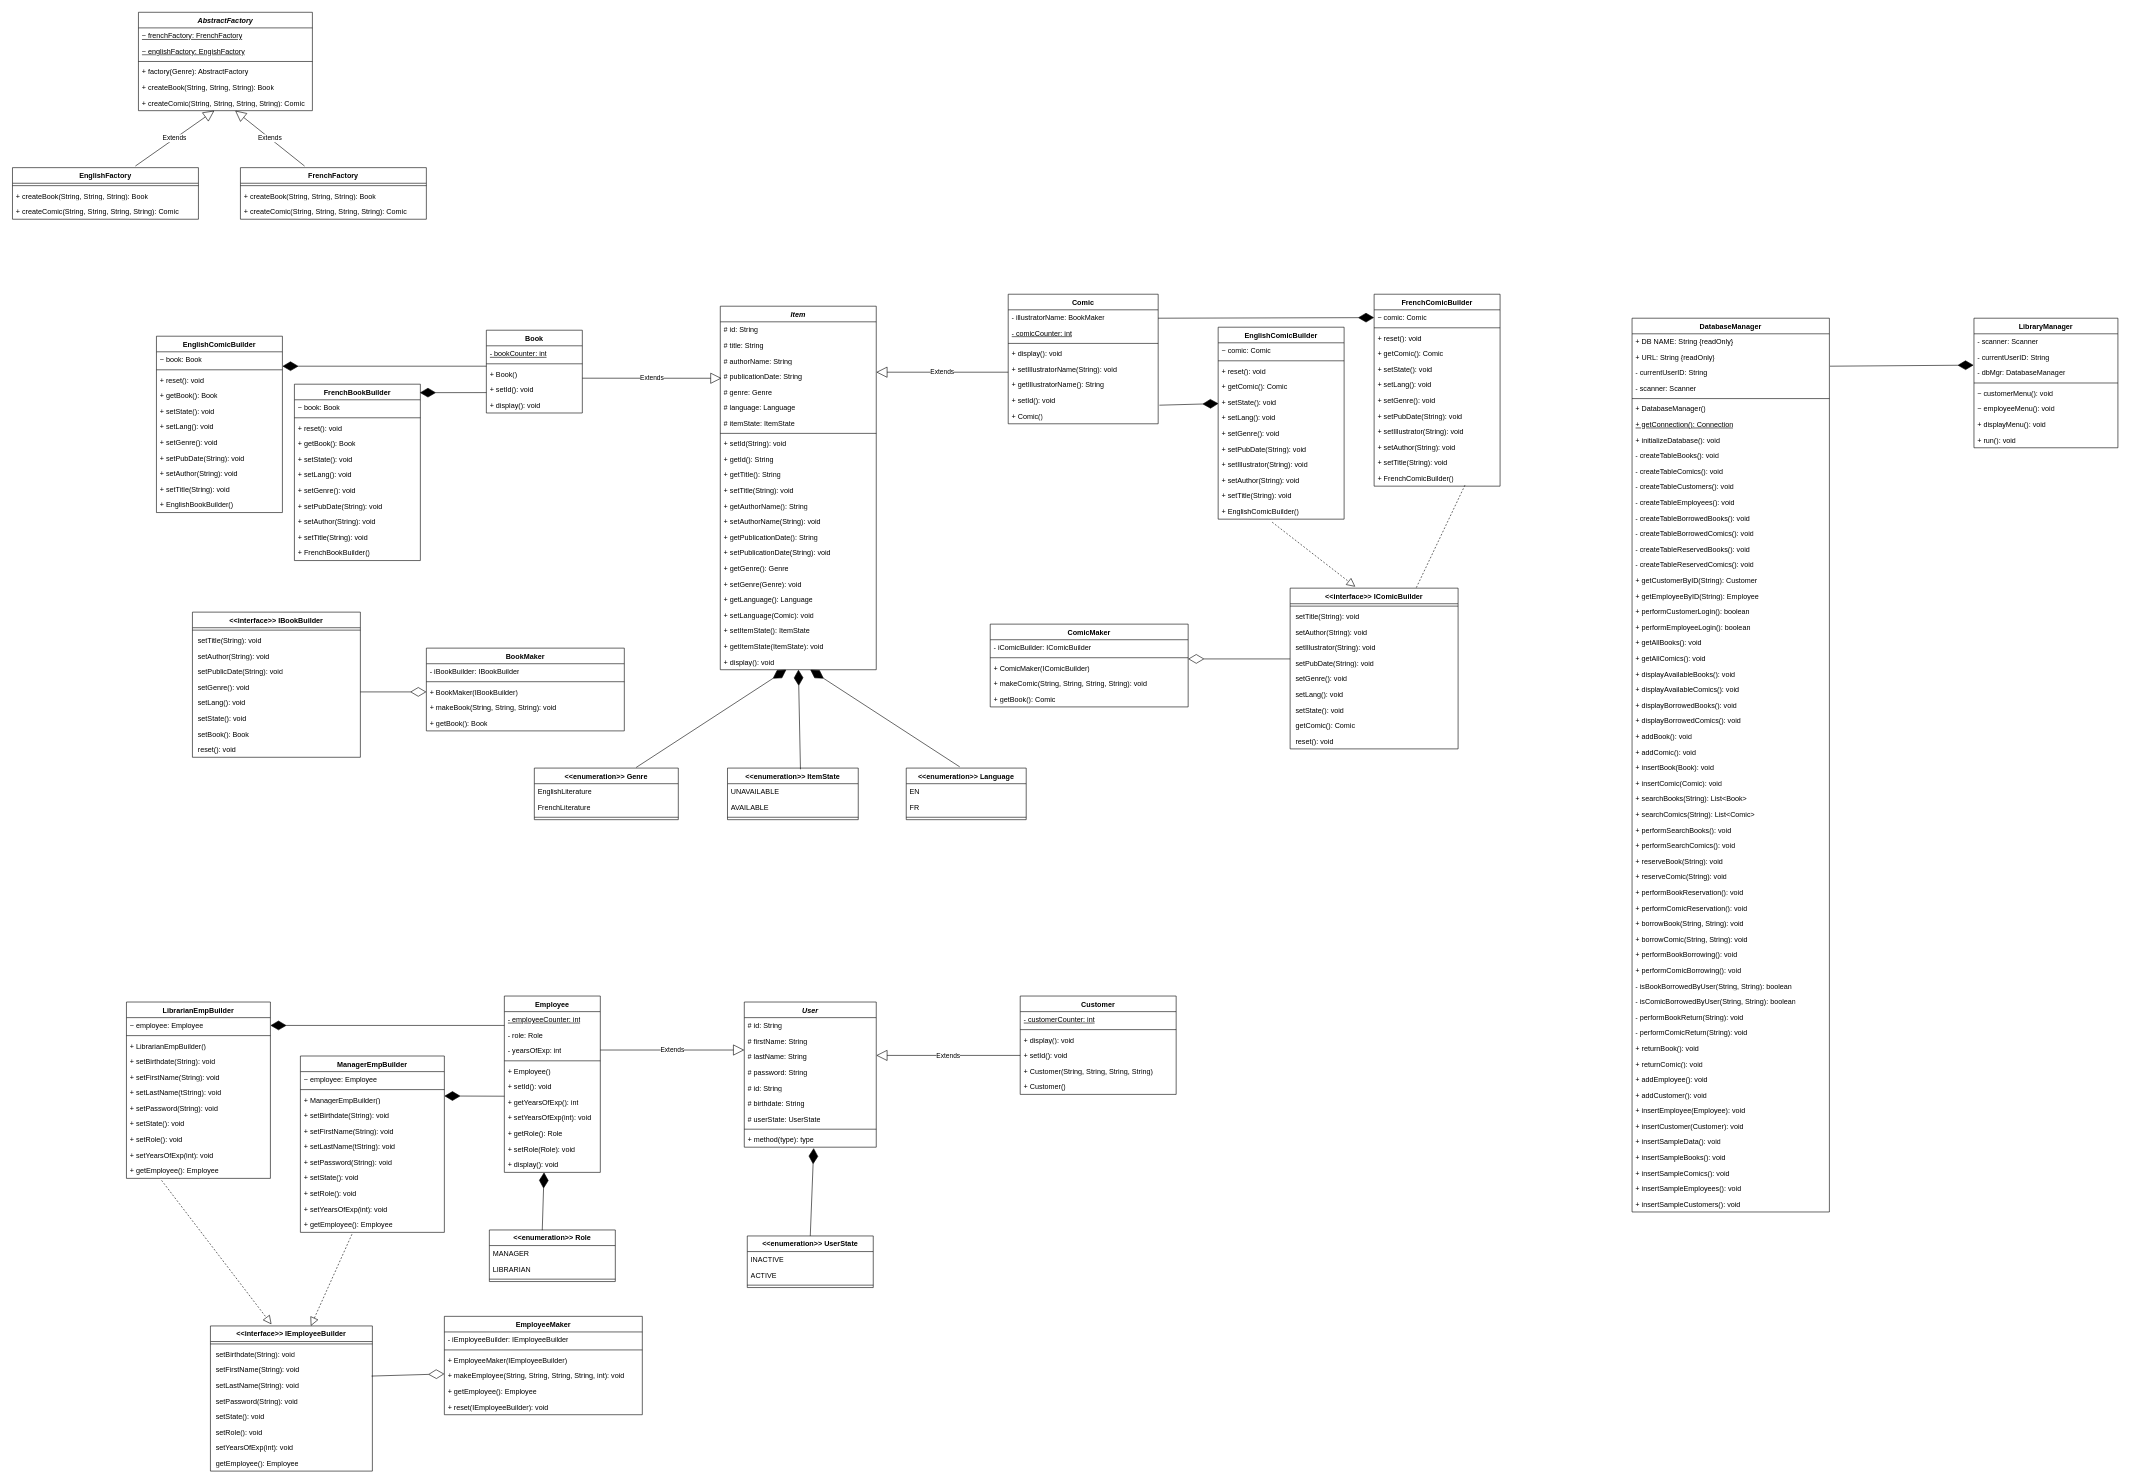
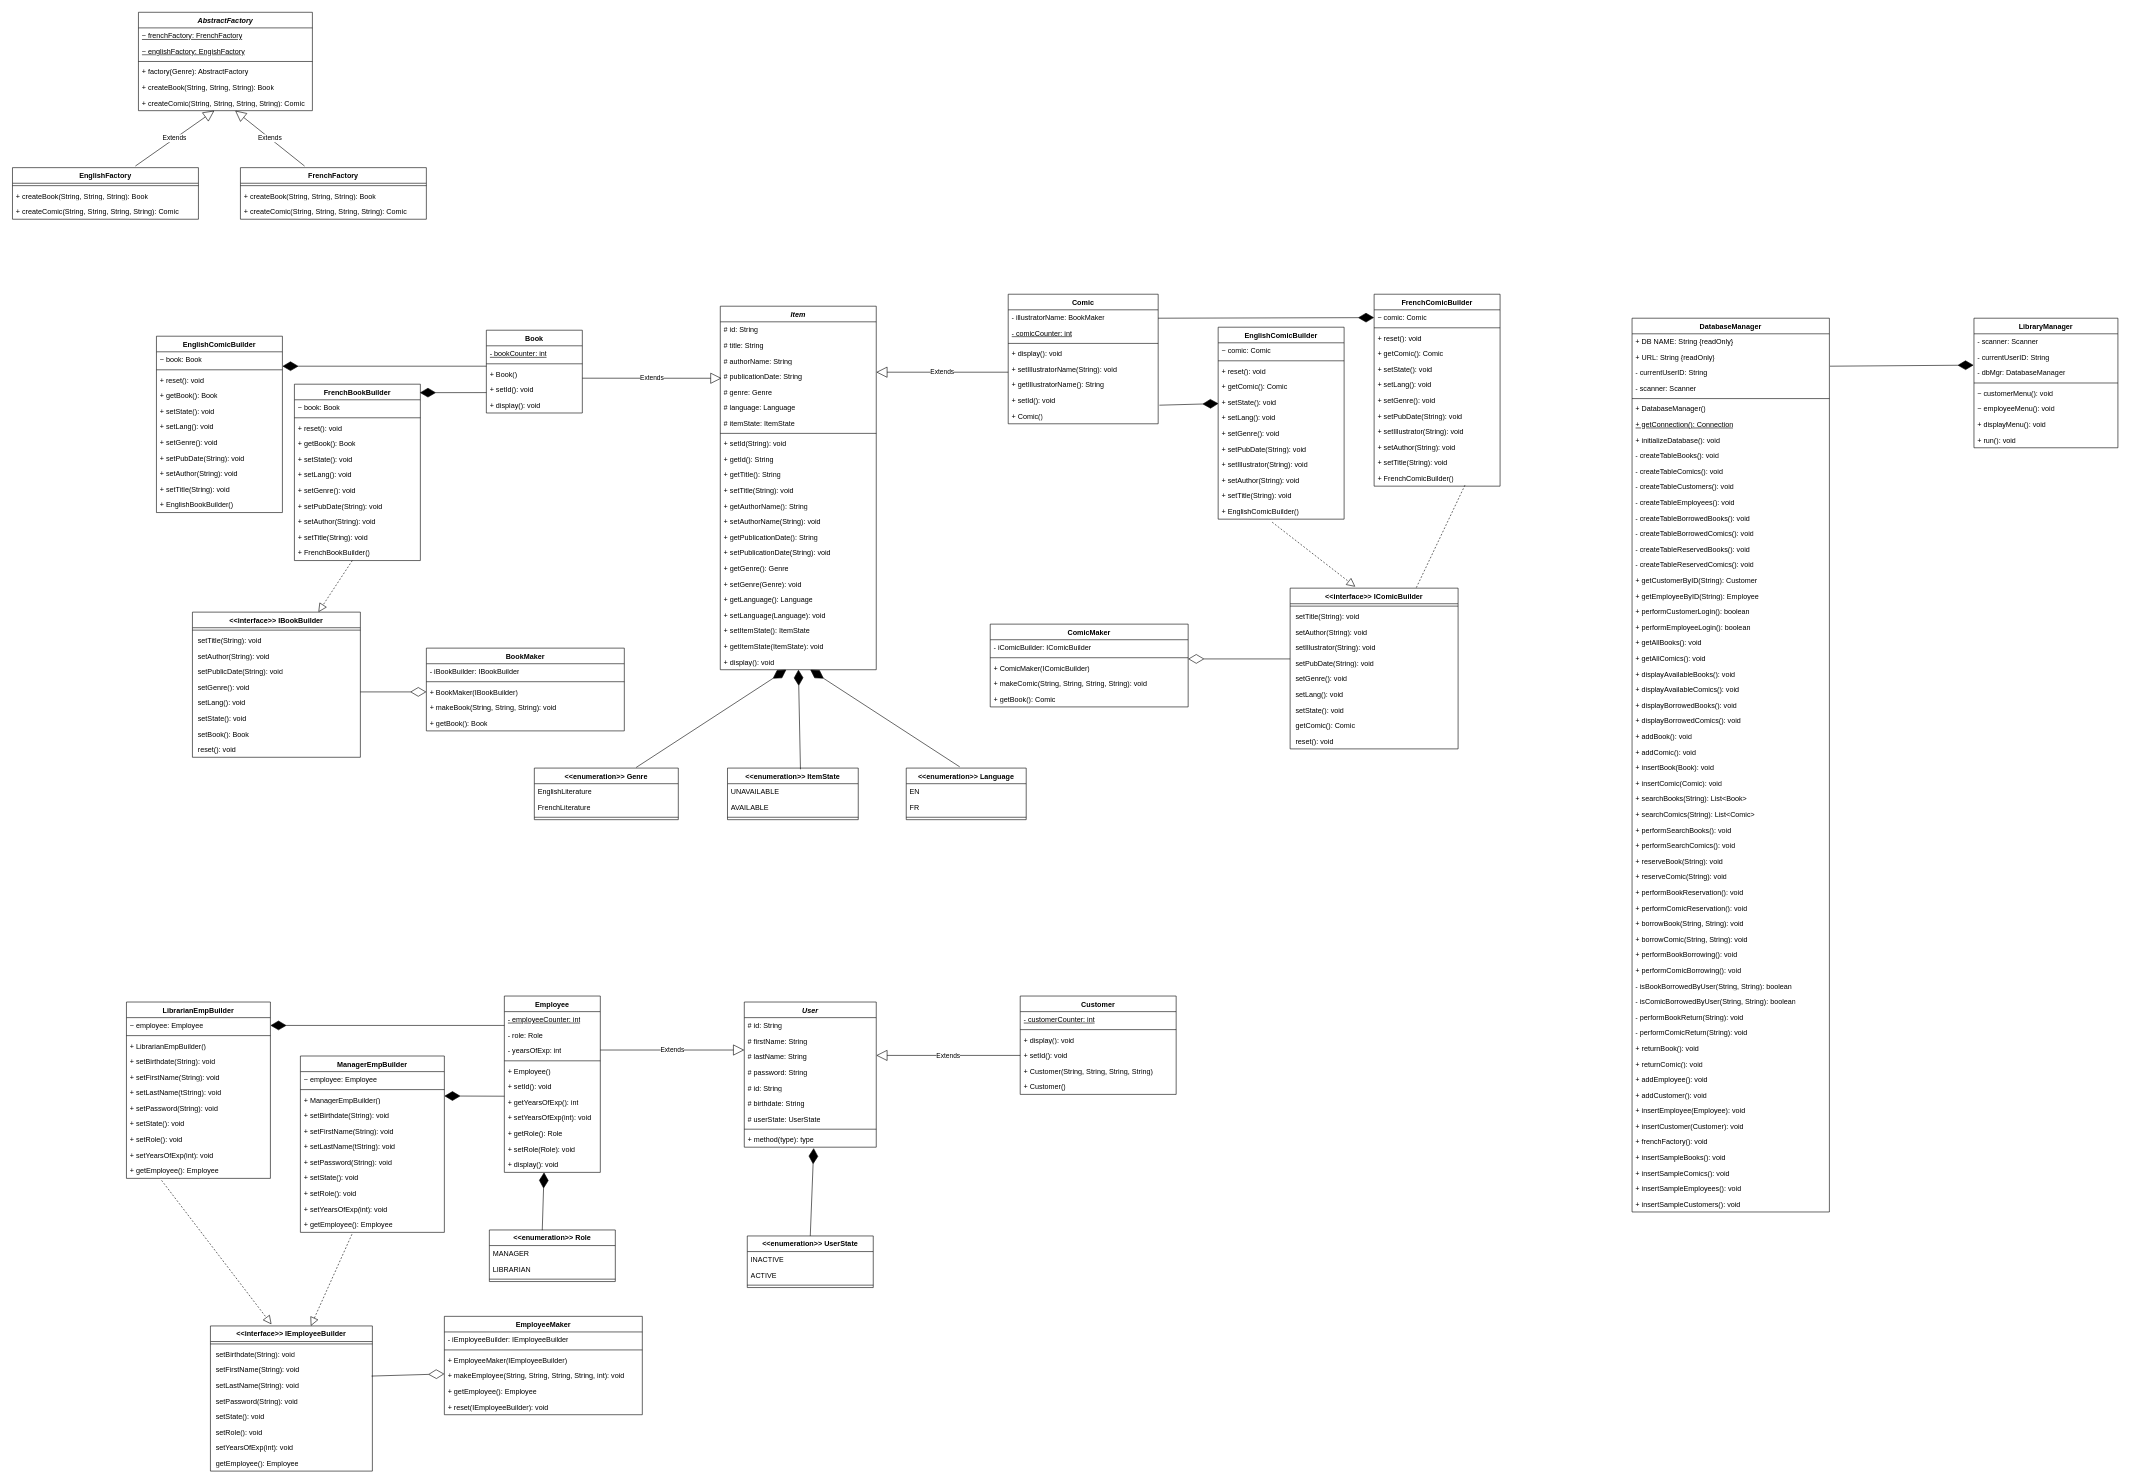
none -> (337, 583)
(772, 616) -> (779, 616)
(1683, 1143) -> (1679, 1143)
